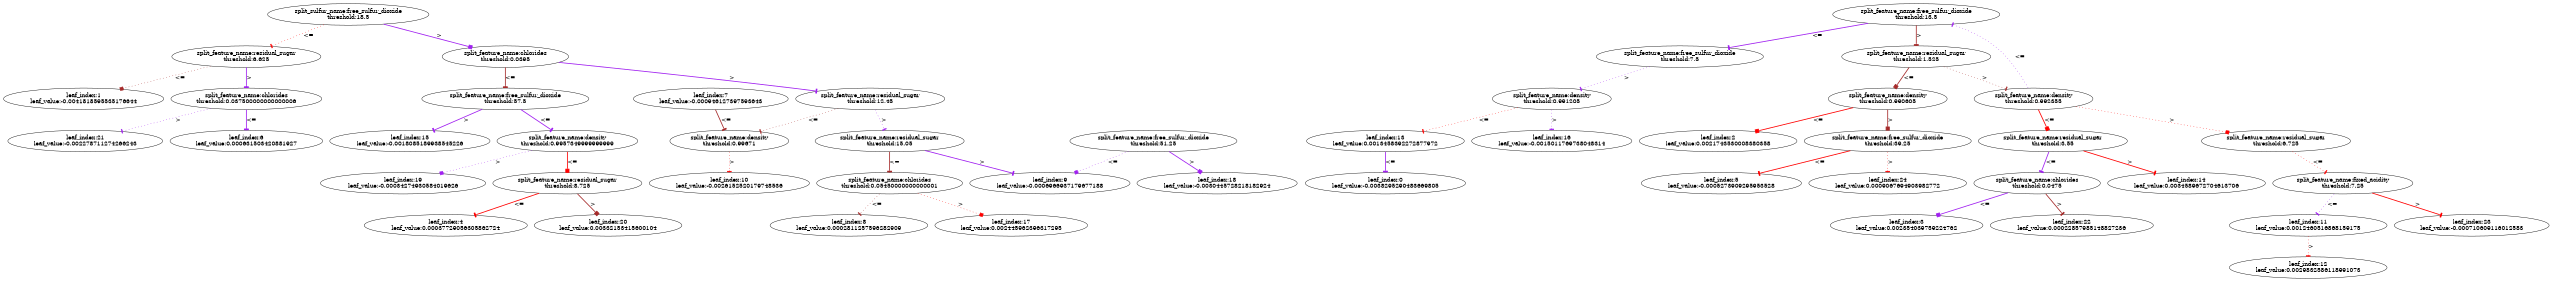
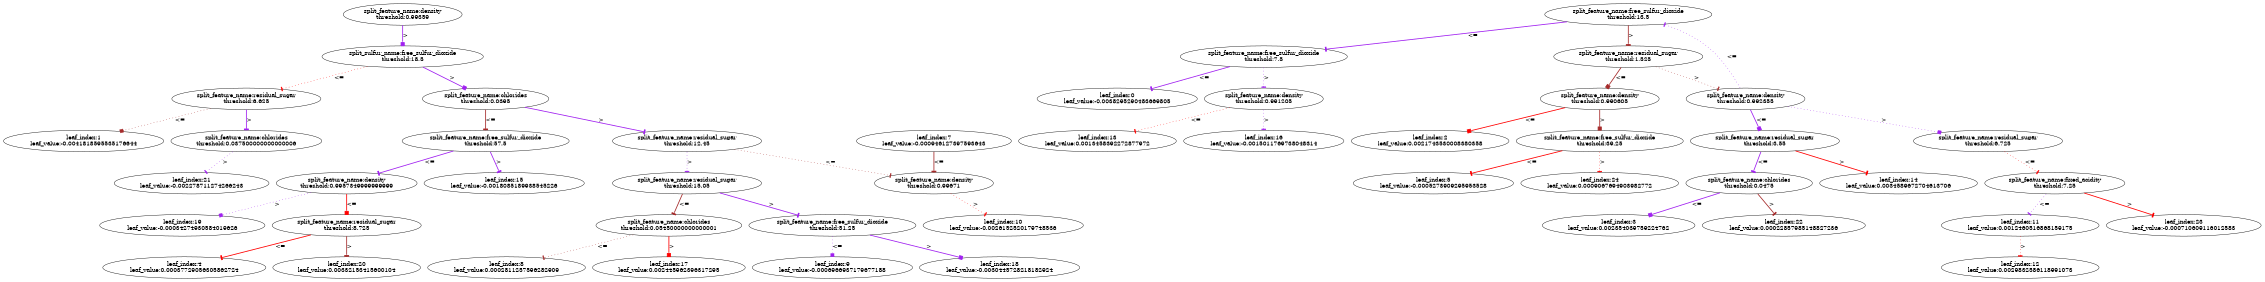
none -> (403, 14)
(2042, 118) -> (1754, 118)
(2150, 119) -> (1862, 119)
(246, 141) -> none
(1385, 161) -> (1191, 77)
(968, 162) -> (758, 204)
(586, 203) -> (347, 245)
(948, 204) -> (669, 244)
